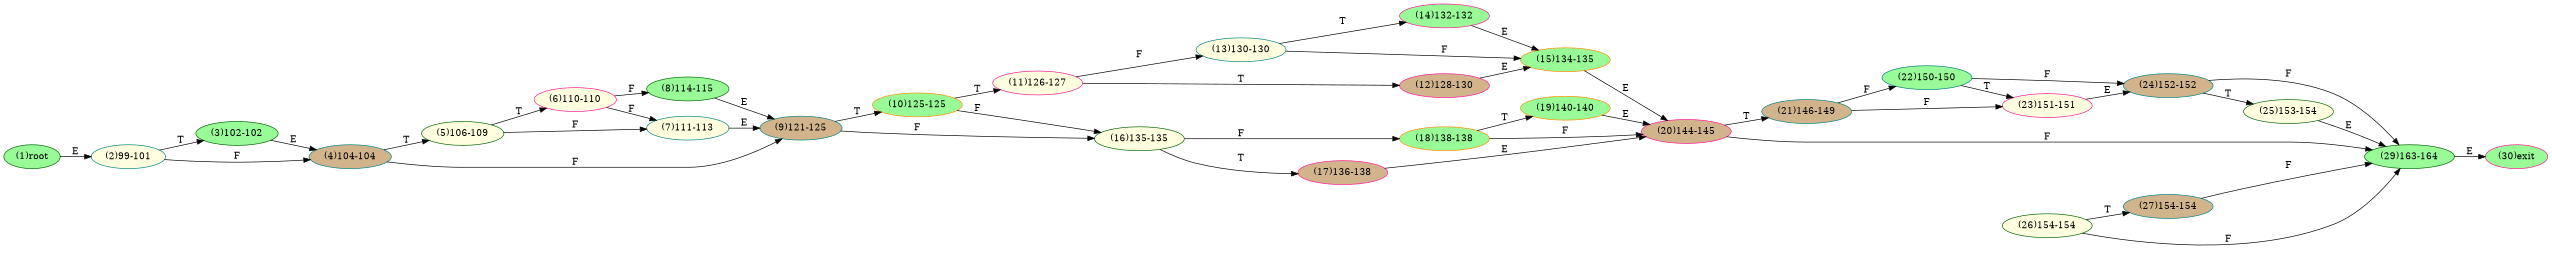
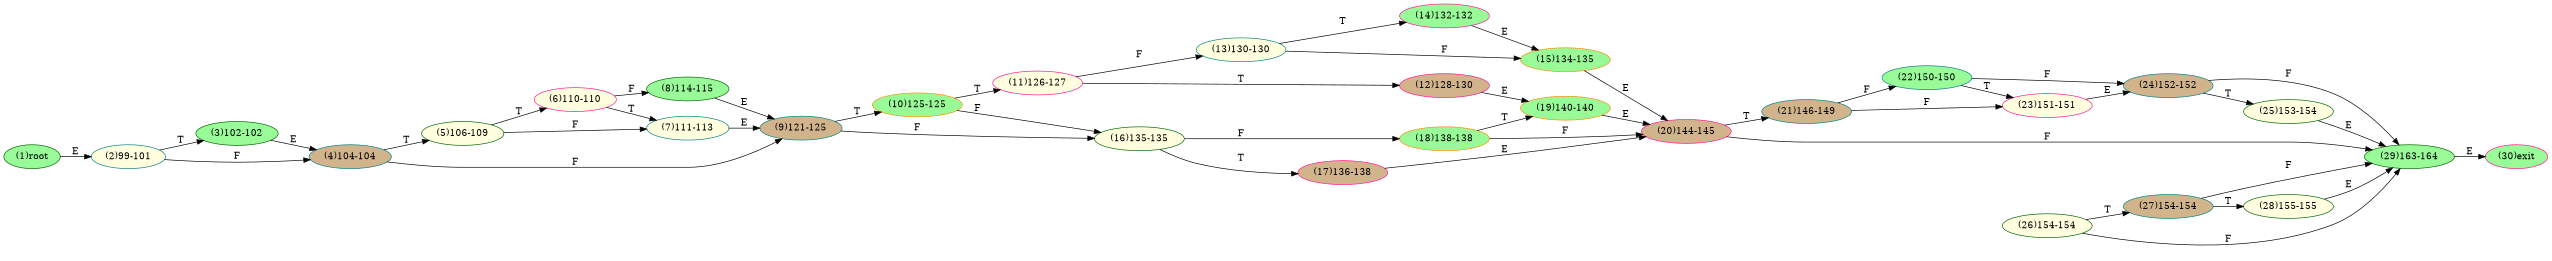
(1502, 73) -> (1502, 96)
(632, 109) -> (632, 109)
none -> (2288, 206)
